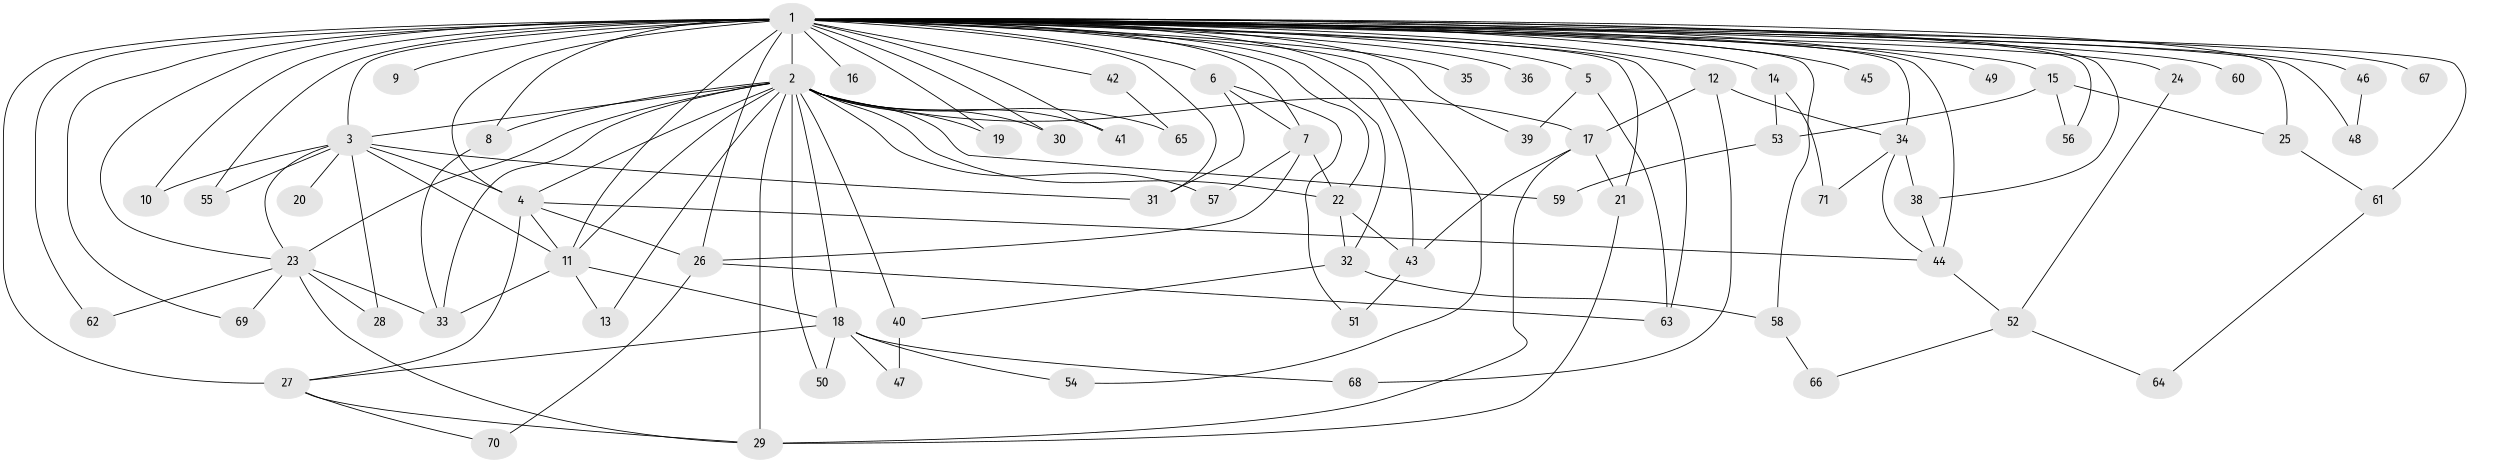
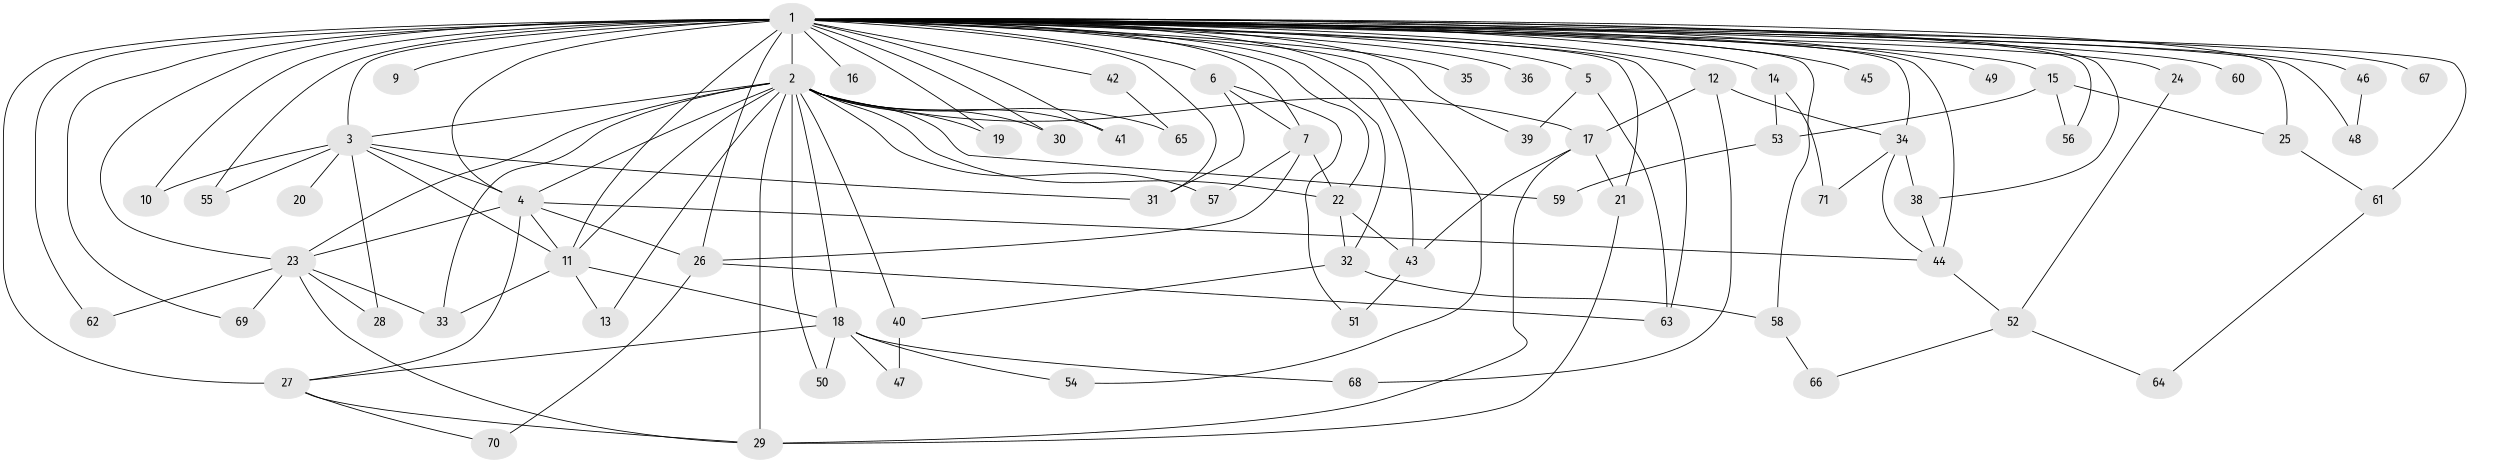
(489, 140) -> none
(271, 183) -> (407, 231)
